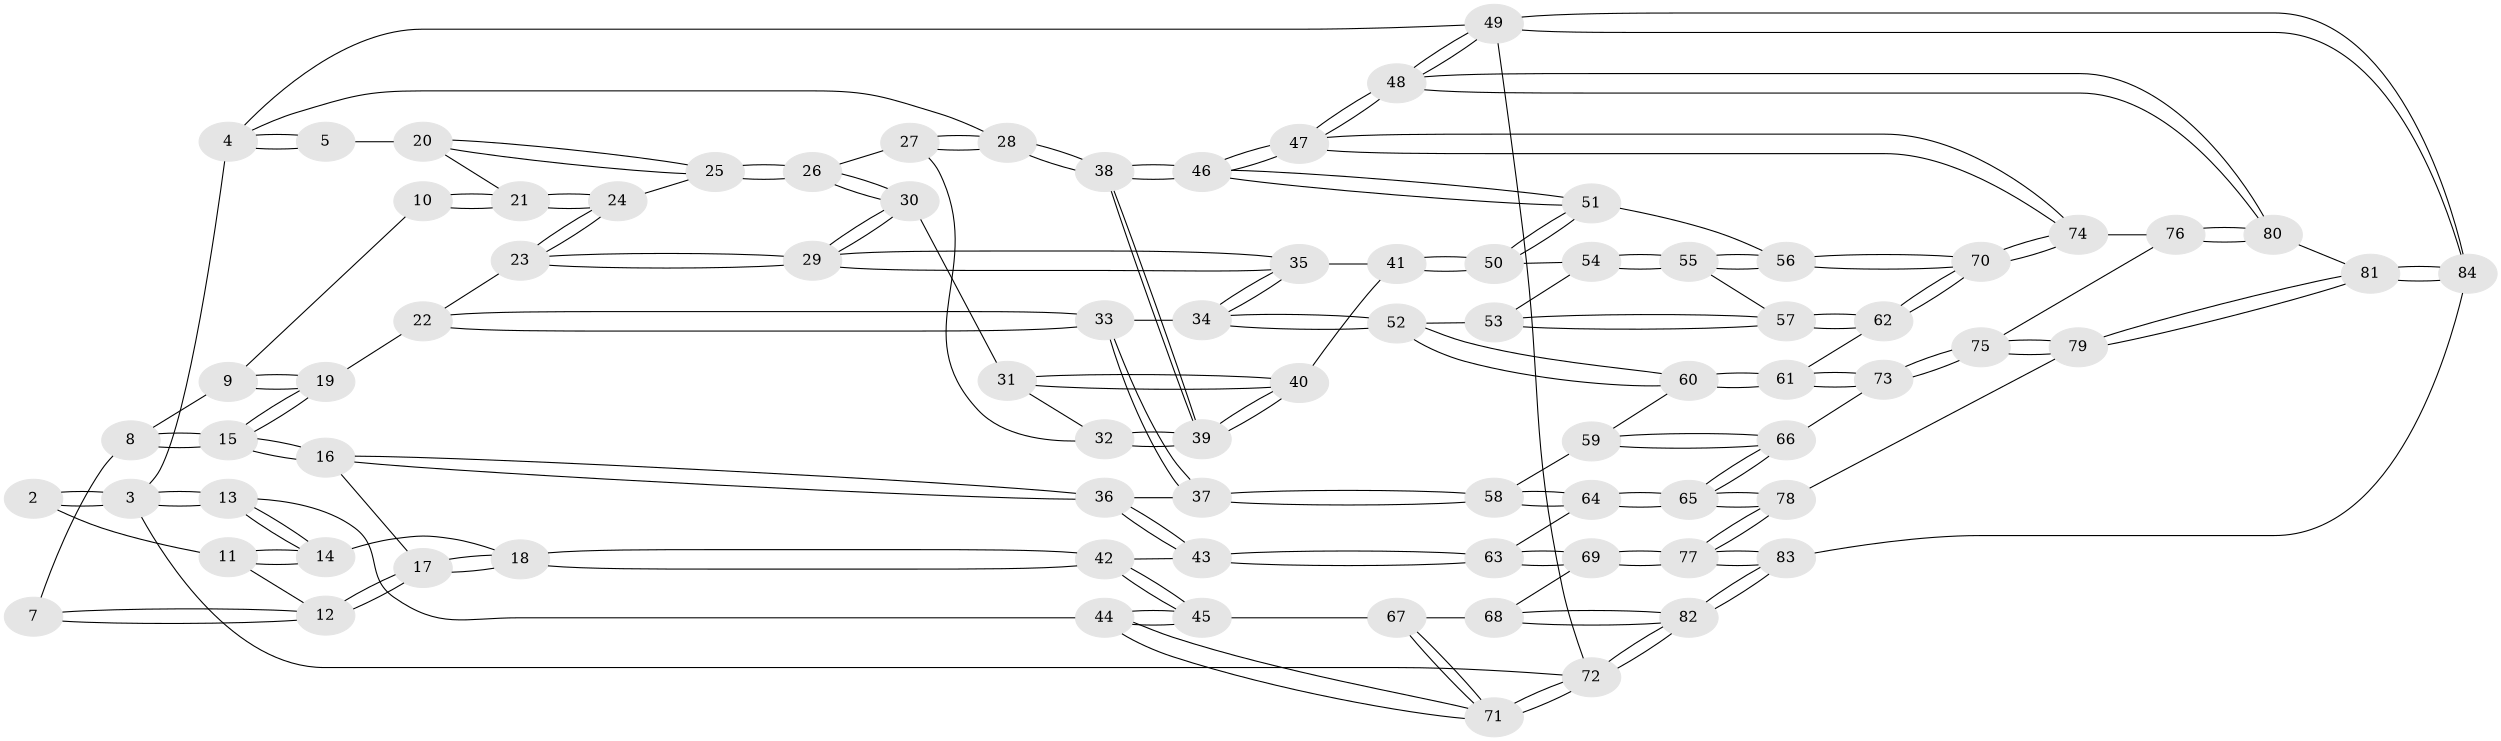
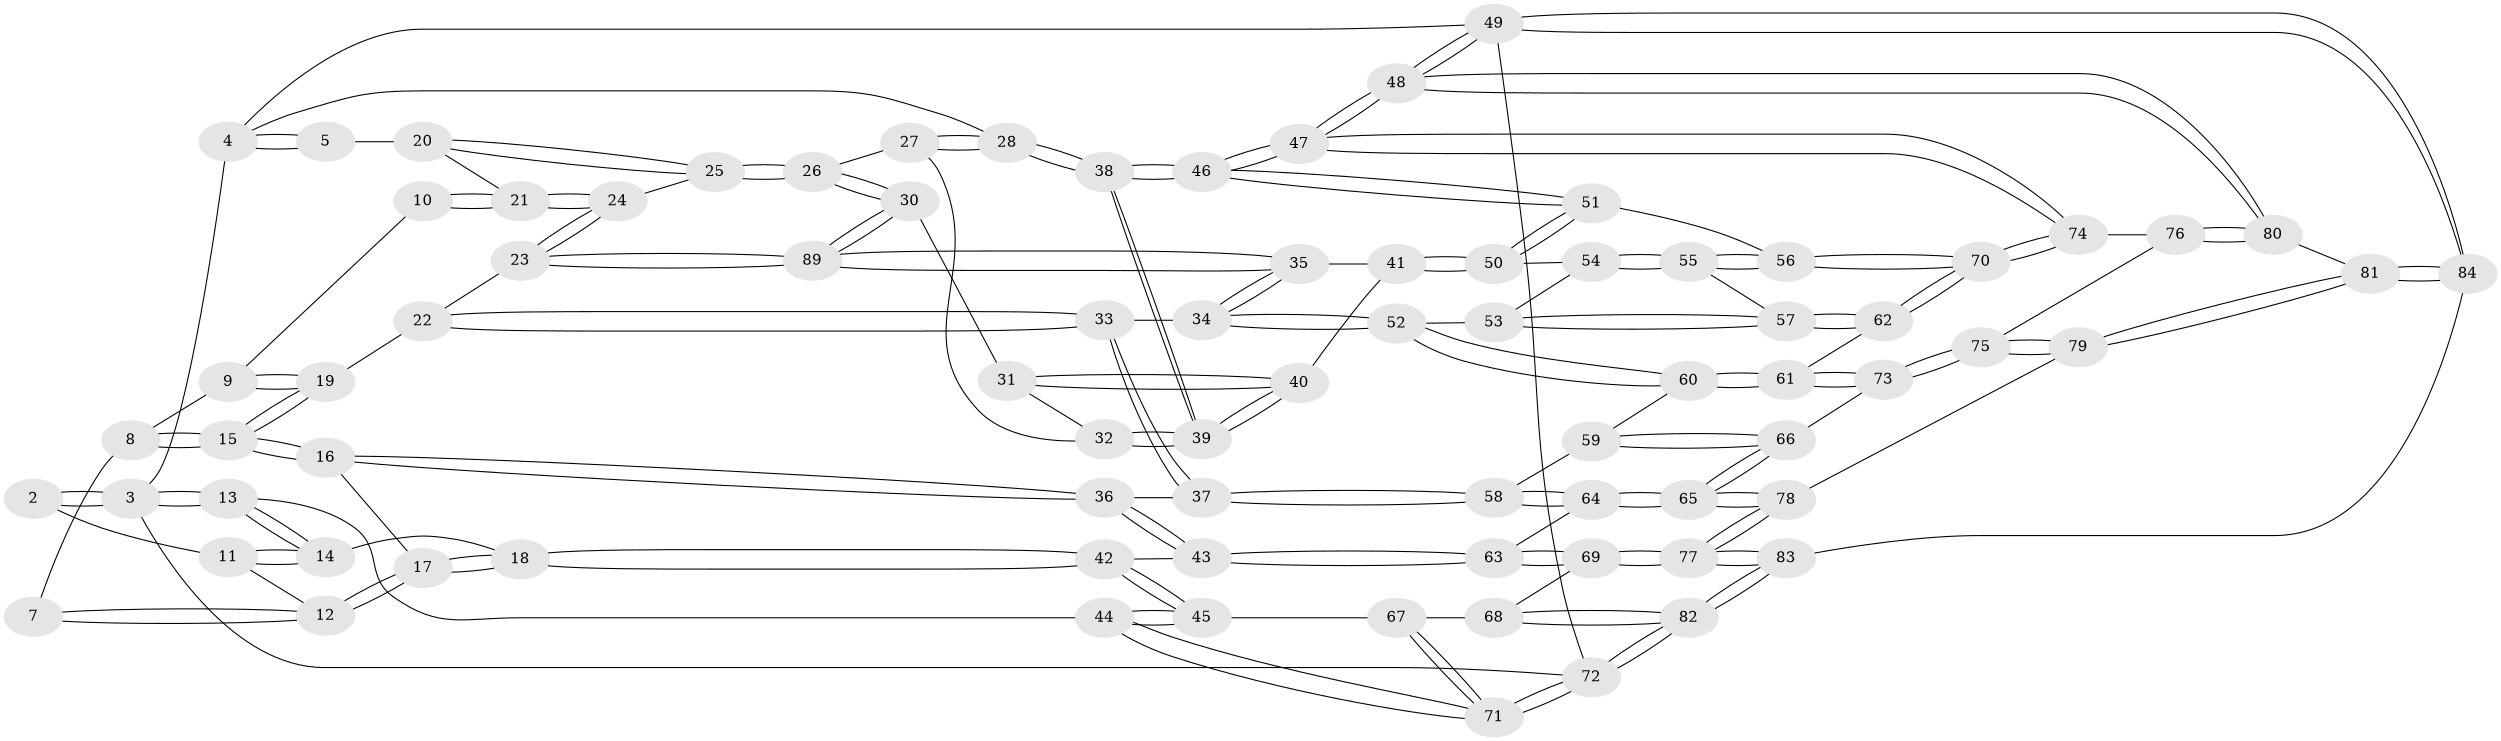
(813, 261) -> (813, 261)
